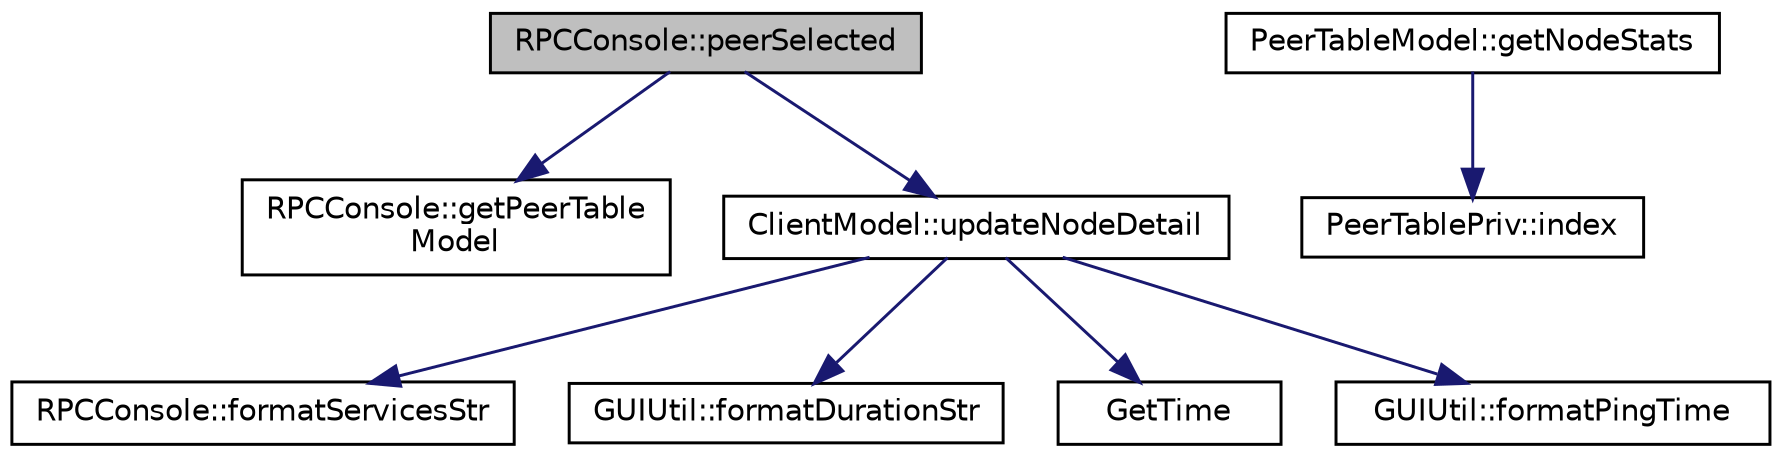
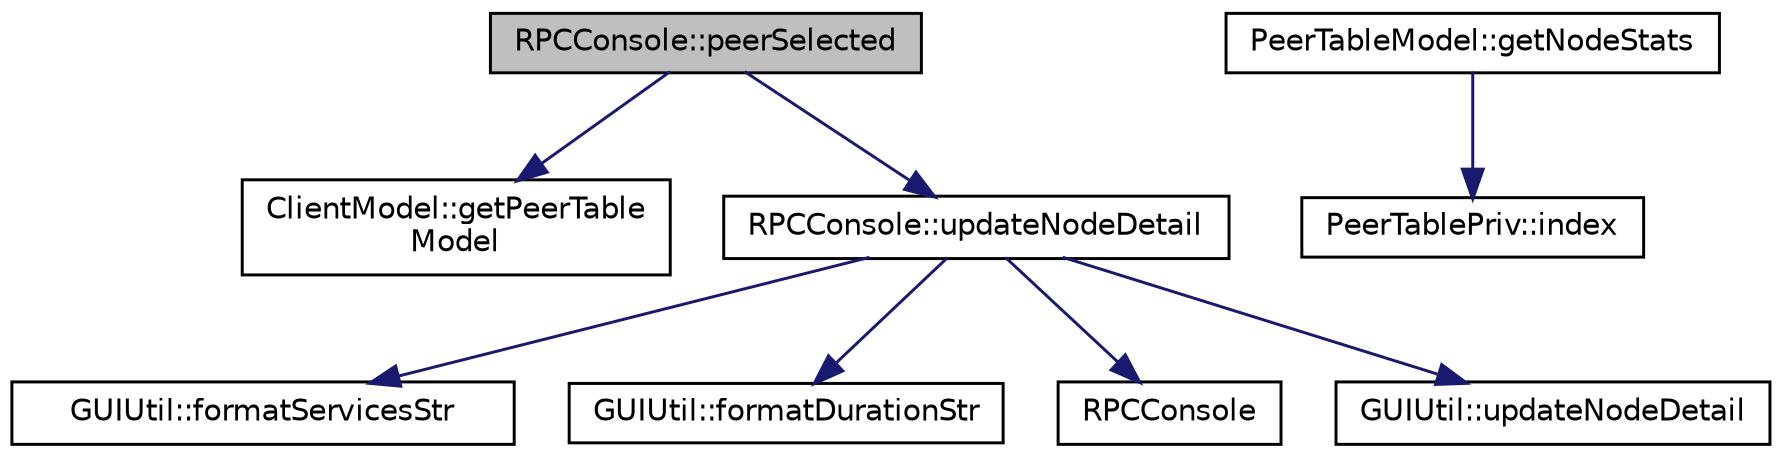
(456, 227) -> (456, 227)
(976, 227) -> (976, 227)
(263, 413) -> (263, 413)
(1170, 413) -> (1170, 413)
(1553, 413) -> (1553, 413)
